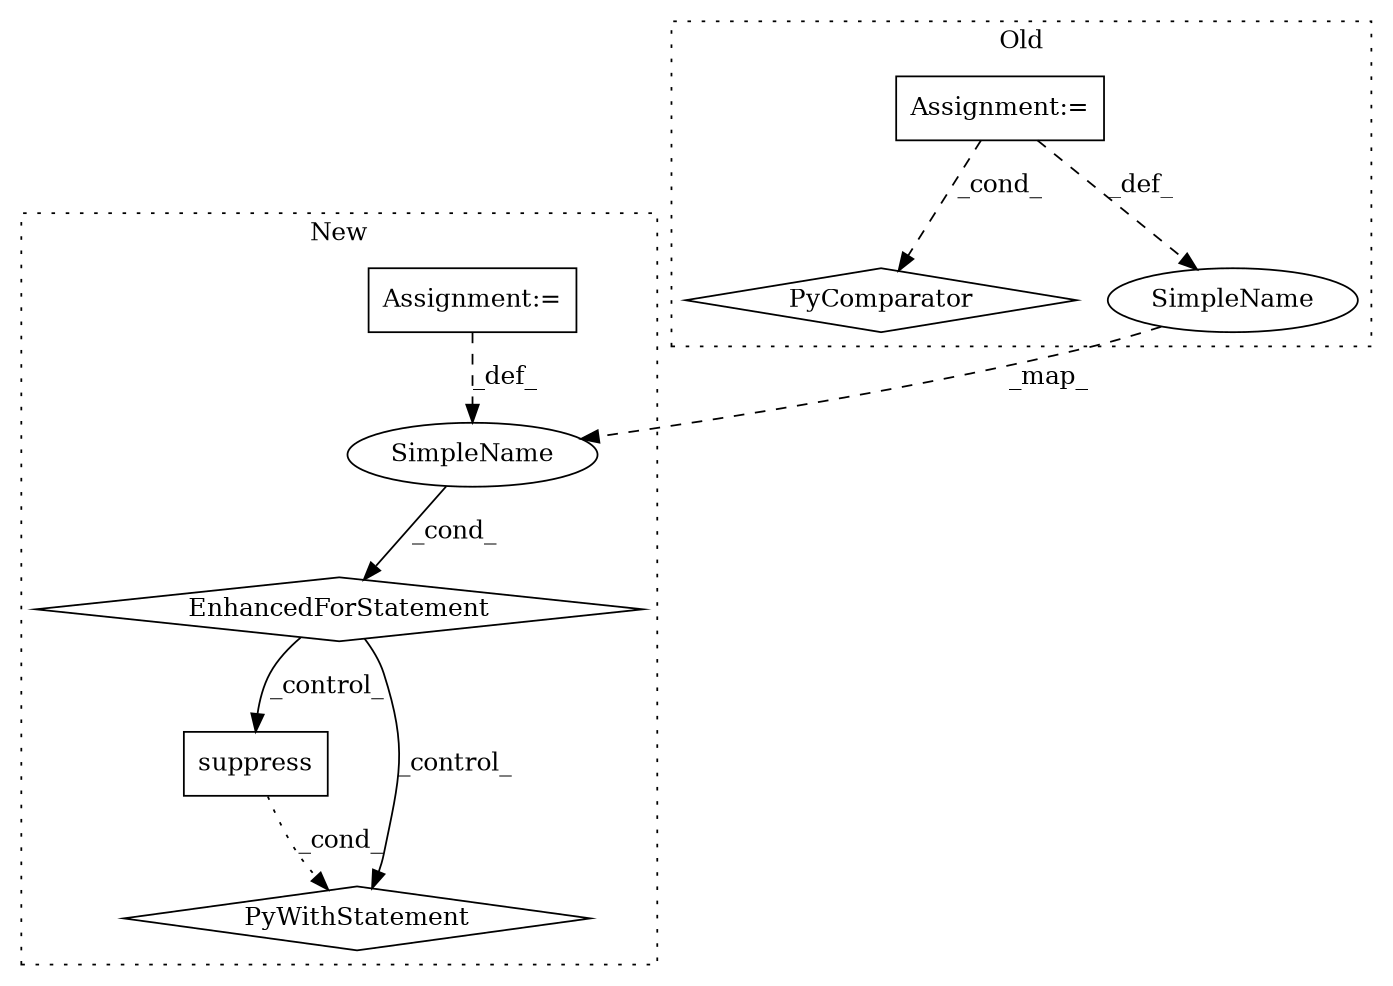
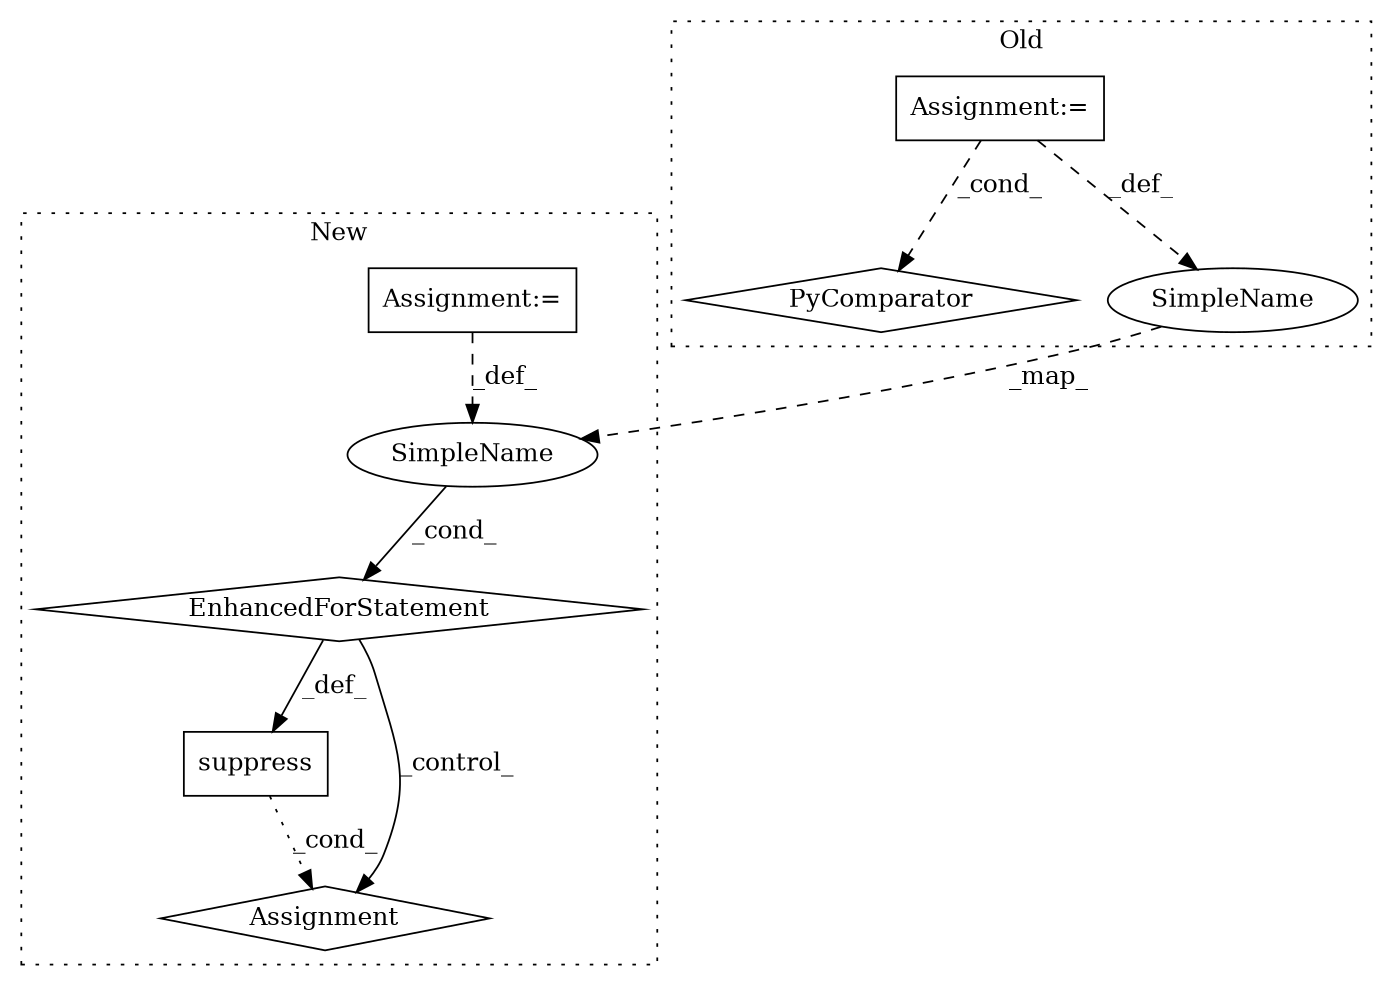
(327, 687) -> (335, 687)
(357, 918) -> (325, 918)
